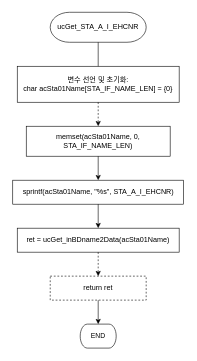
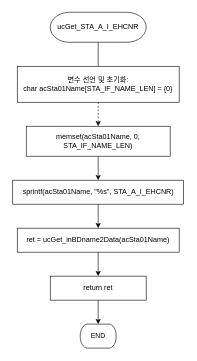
(98, 261) -> (98, 261)
(98, 288) -> (98, 288)
